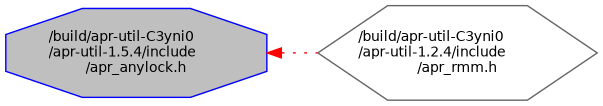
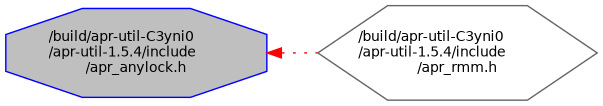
(458, 53) -> (458, 53)
